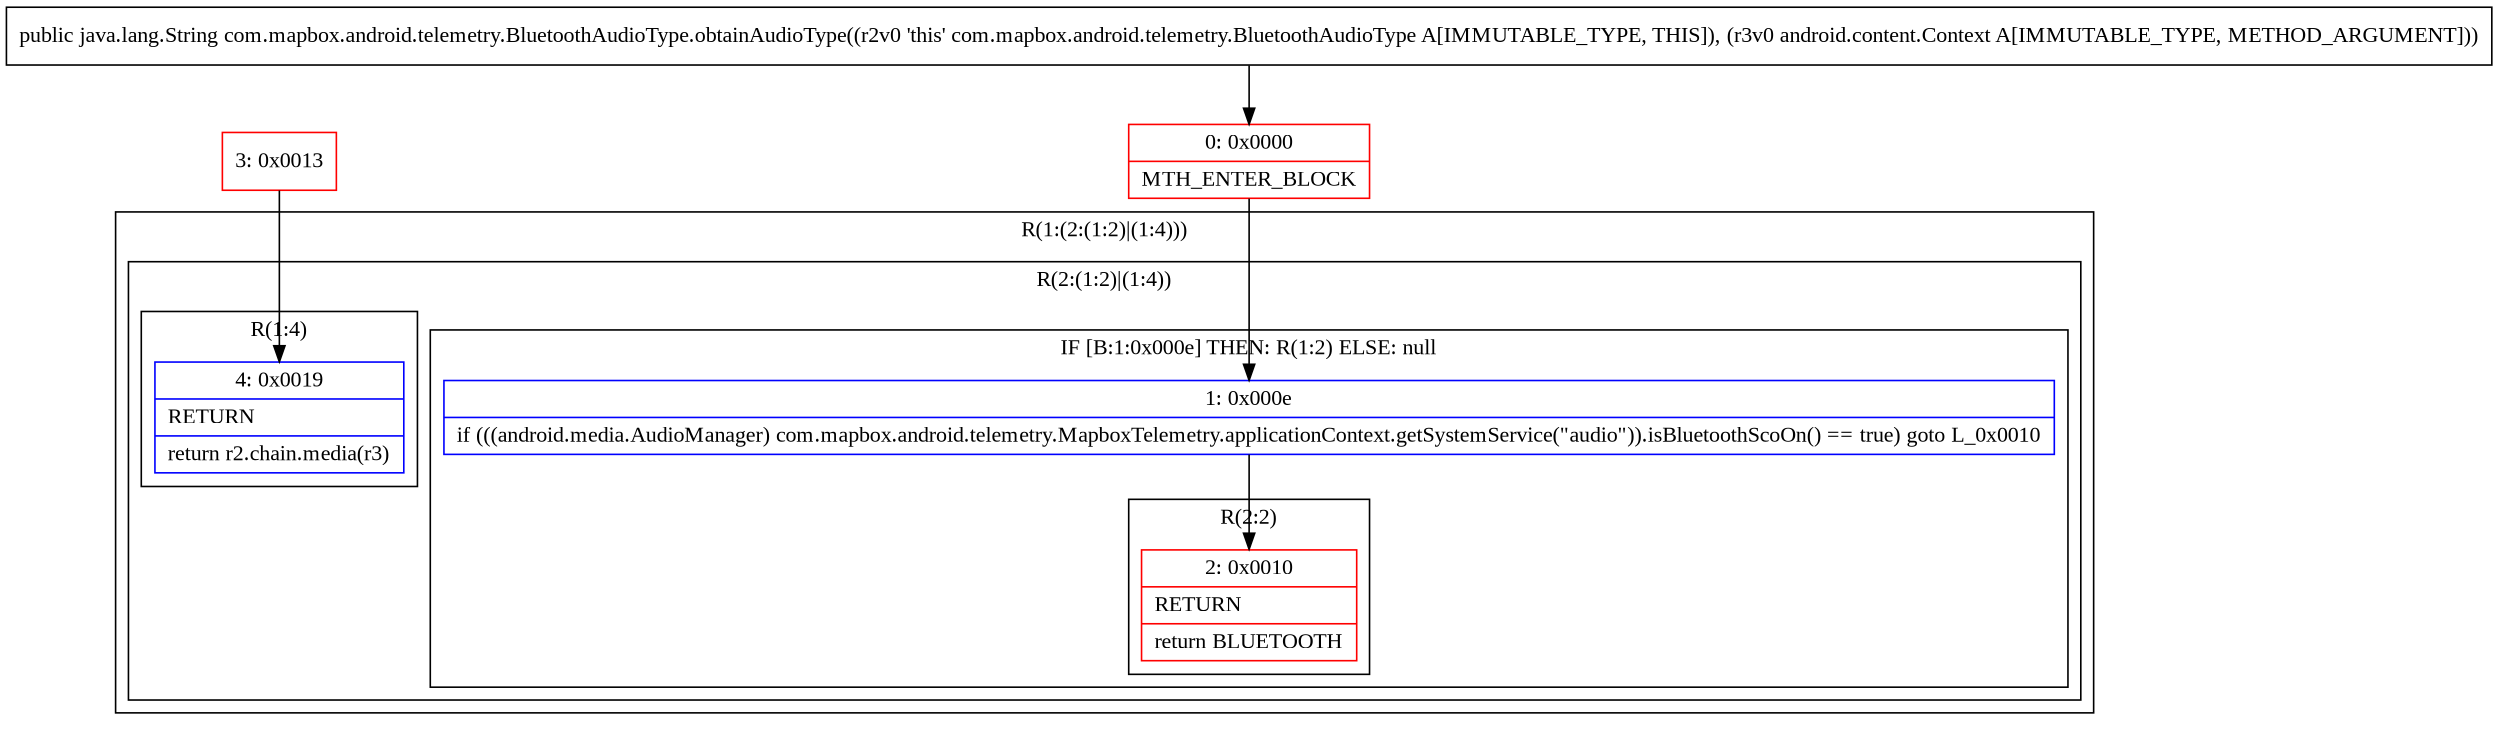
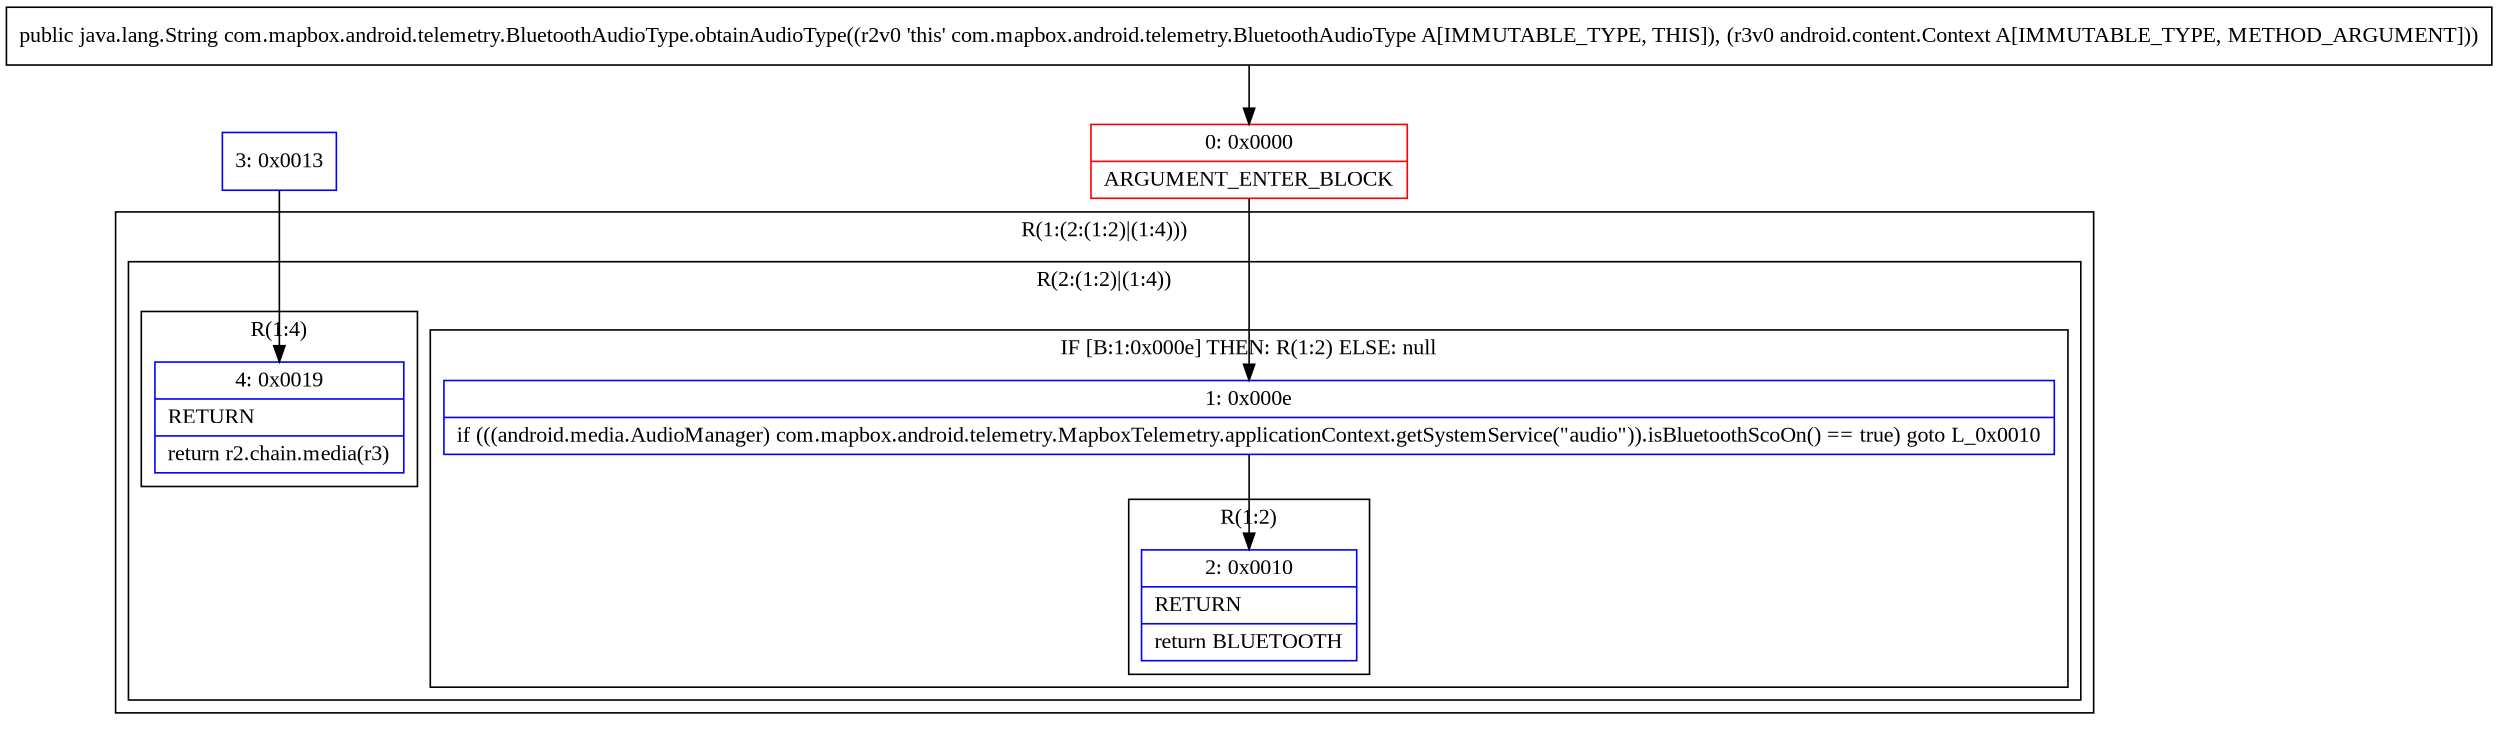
(279, 161) -> (279, 161)
(1249, 179) -> (1249, 179)
(1249, 518) -> (1249, 518)
(1249, 605) -> (1249, 605)
